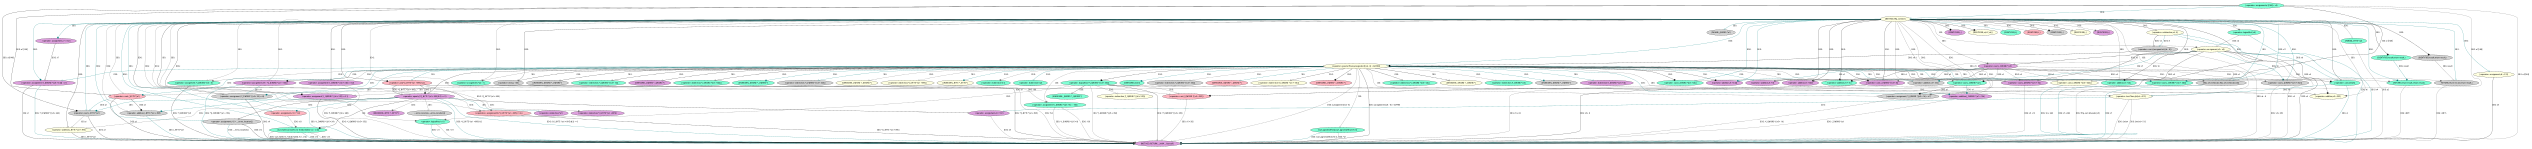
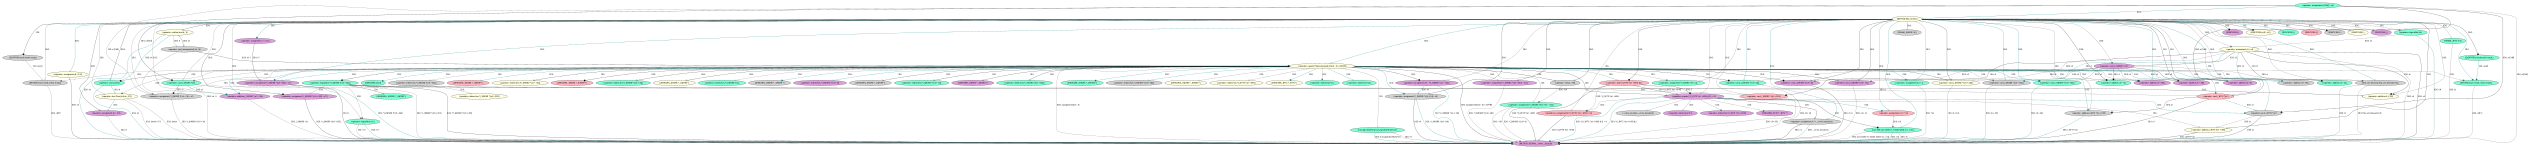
(2282, 49) -> (2312, 49)
(631, 142) -> none
